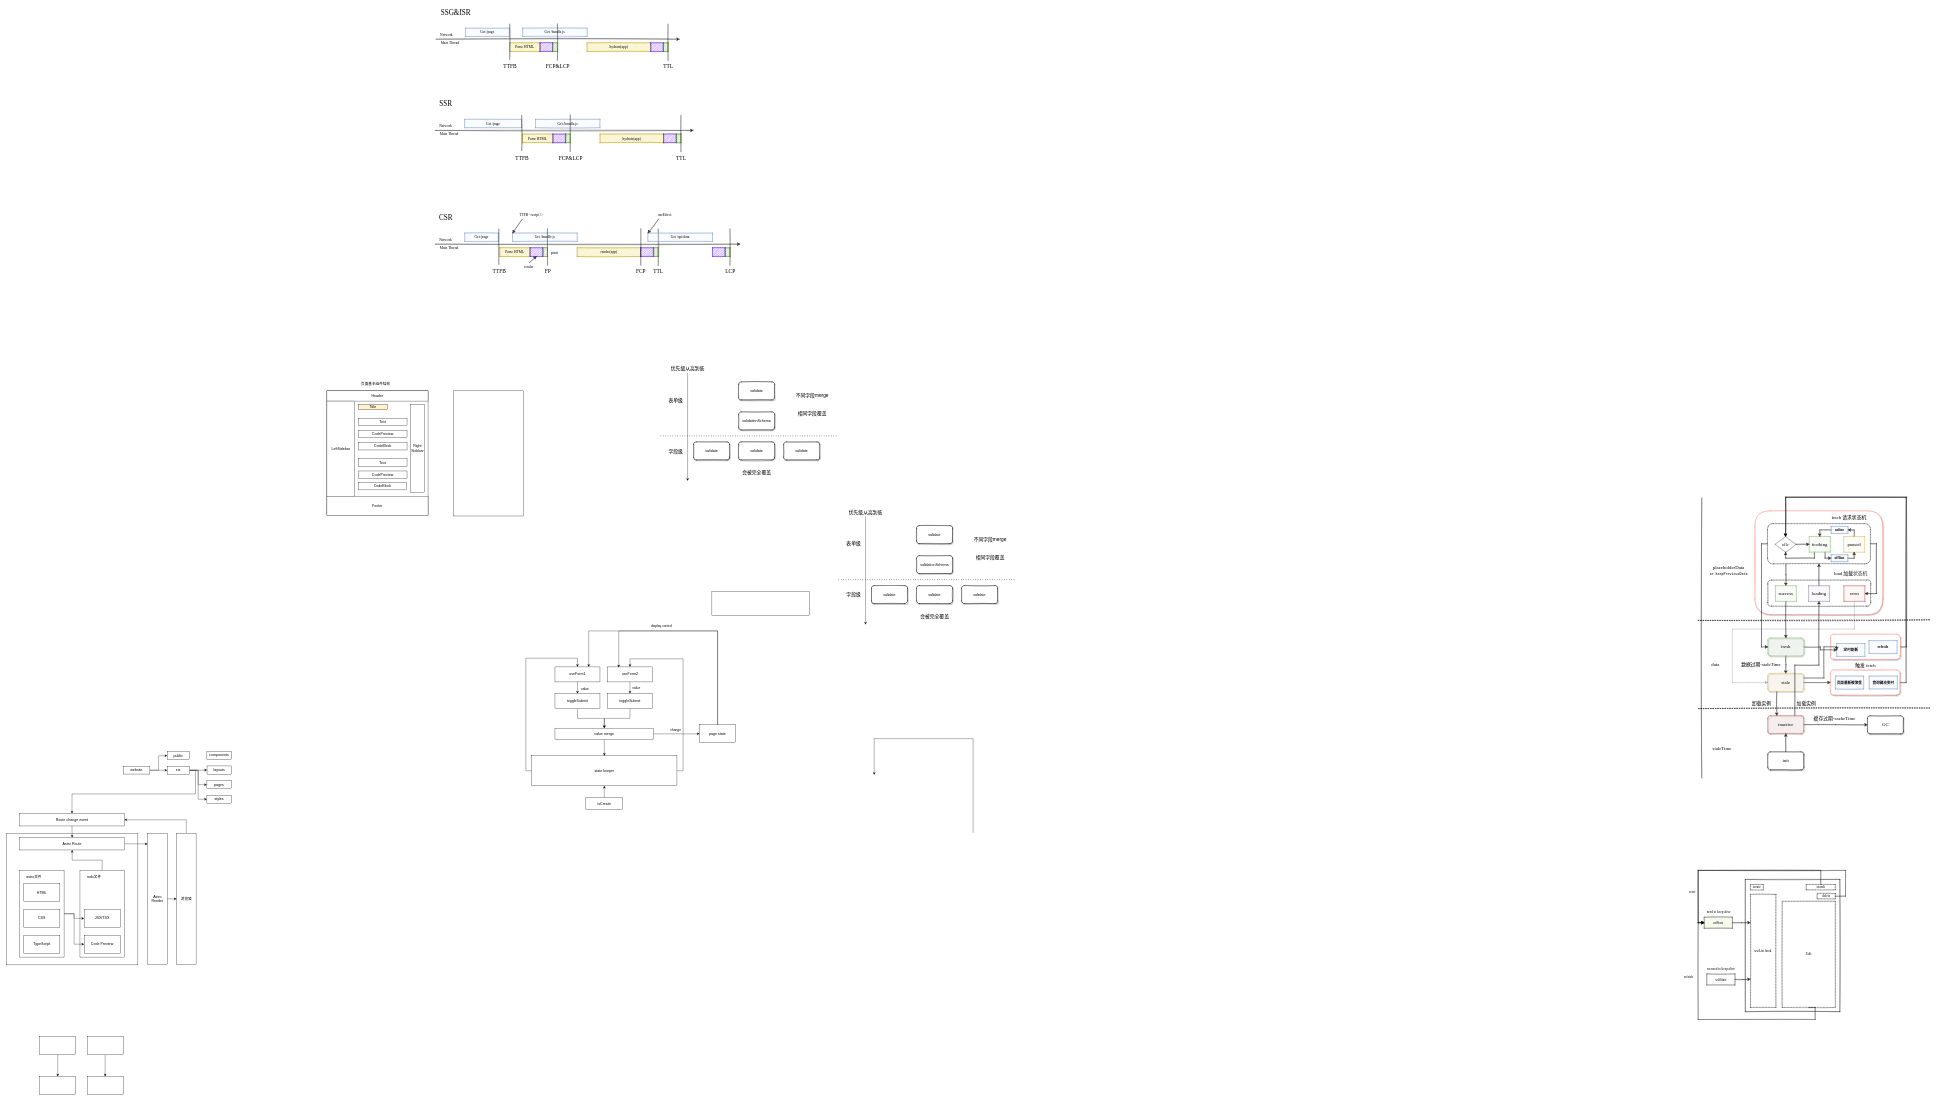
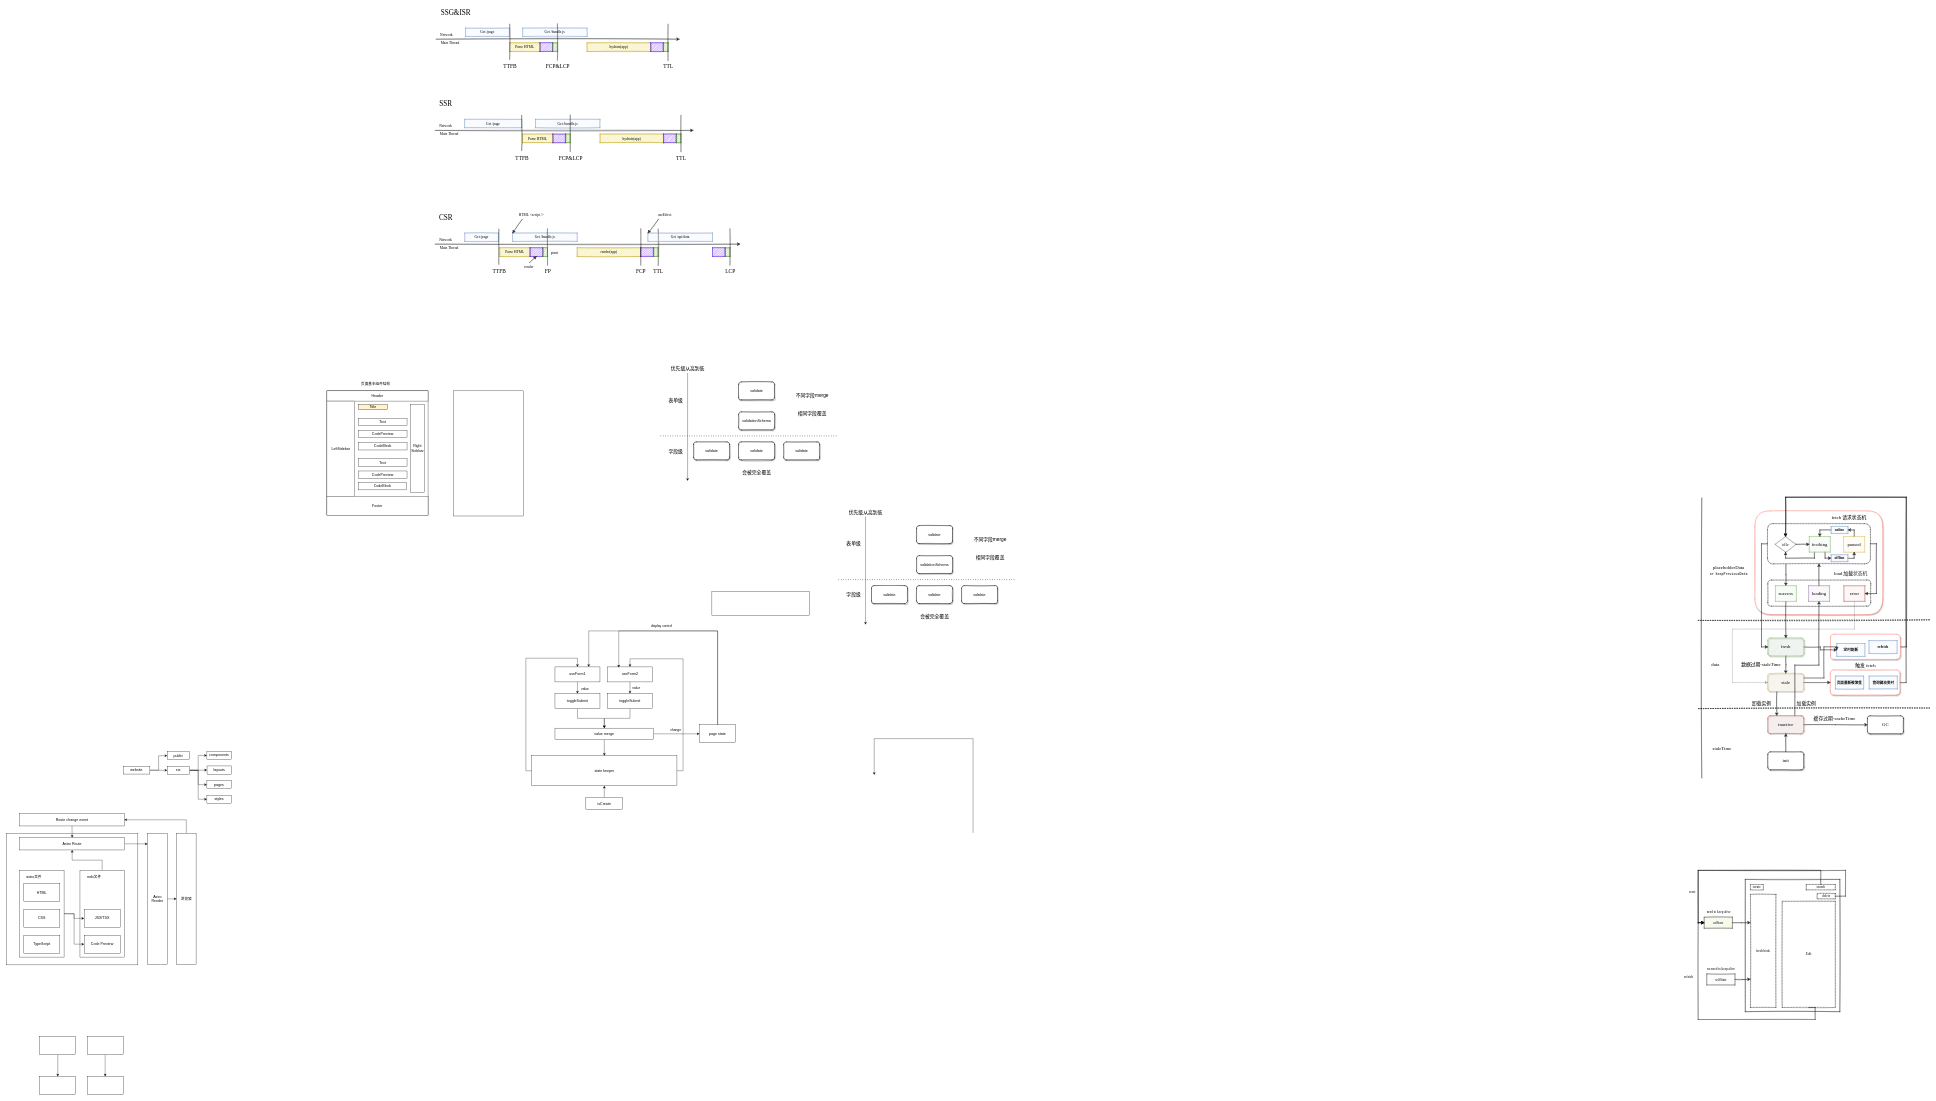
(531, 215) -> (531, 215)
(72, 810) -> (203, 755)
(1763, 951) -> (1763, 951)
